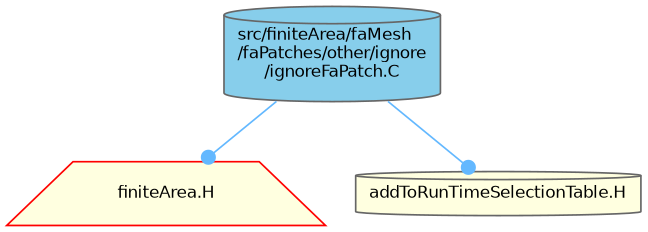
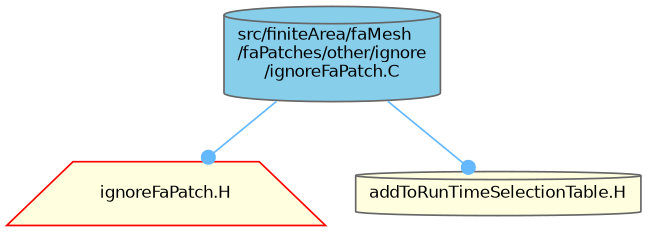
(166, 194) -> (166, 194)
